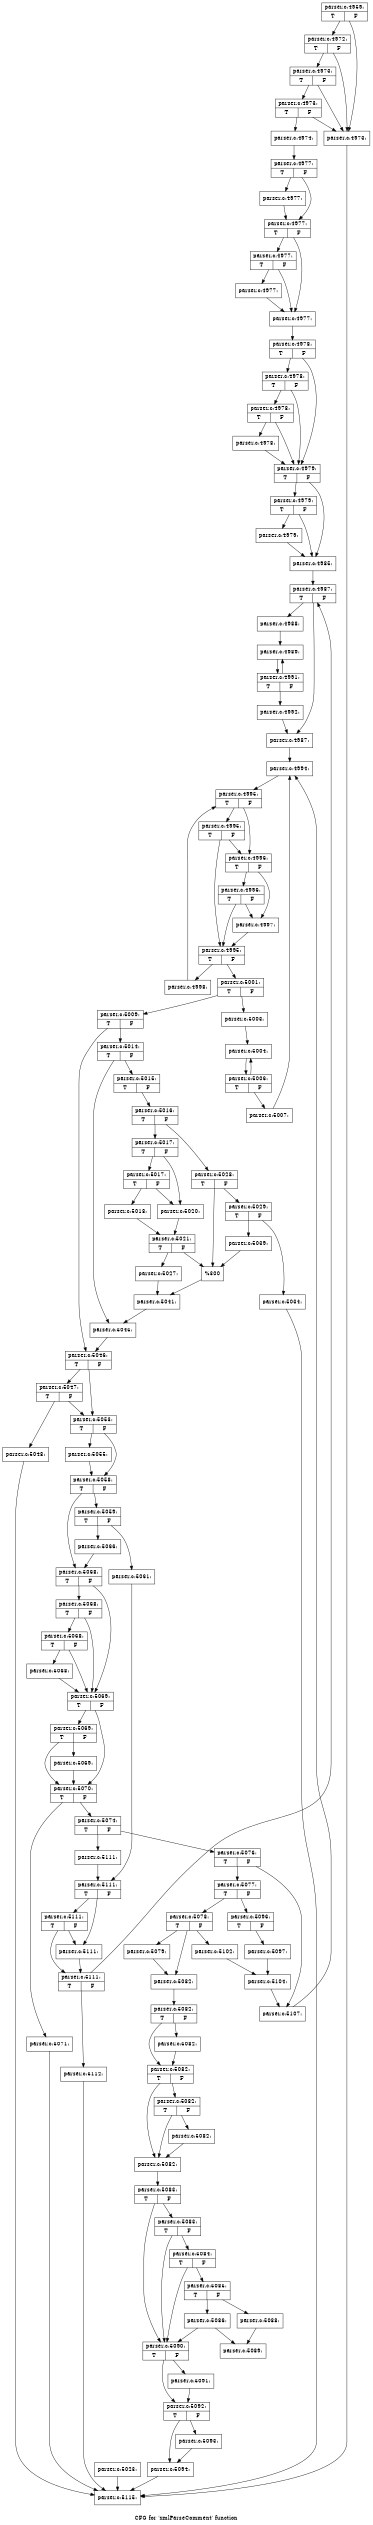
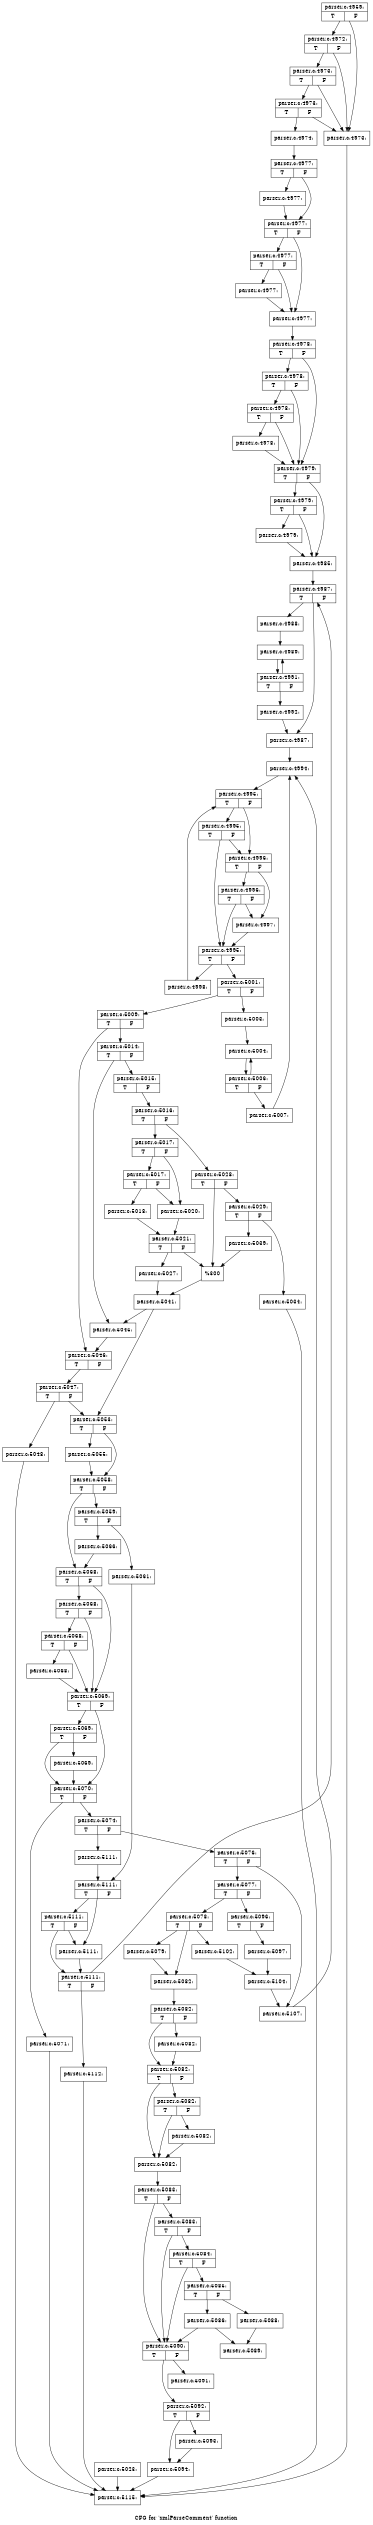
(91, 1390) -> (127, 1361)
(189, 2393) -> none
